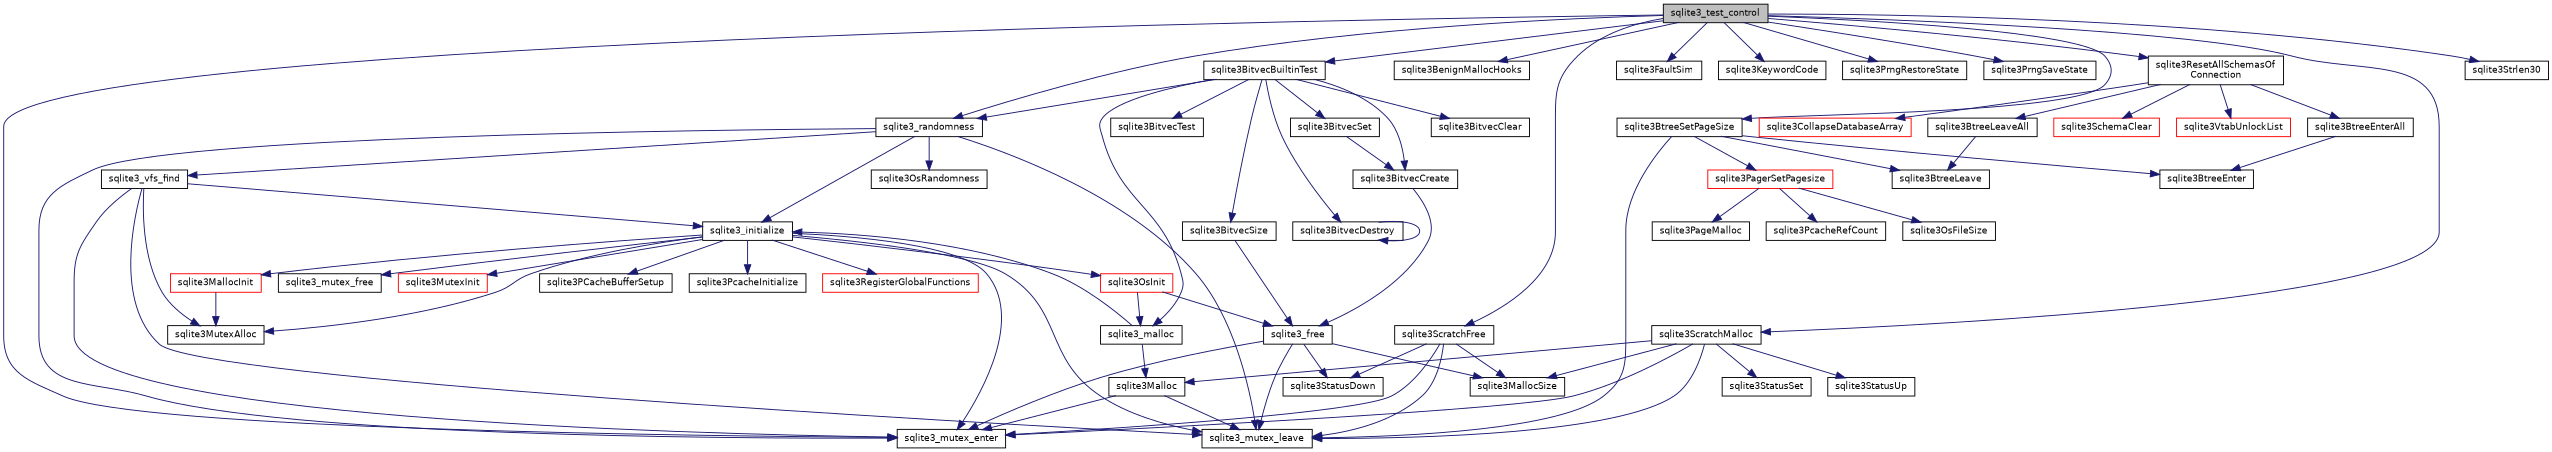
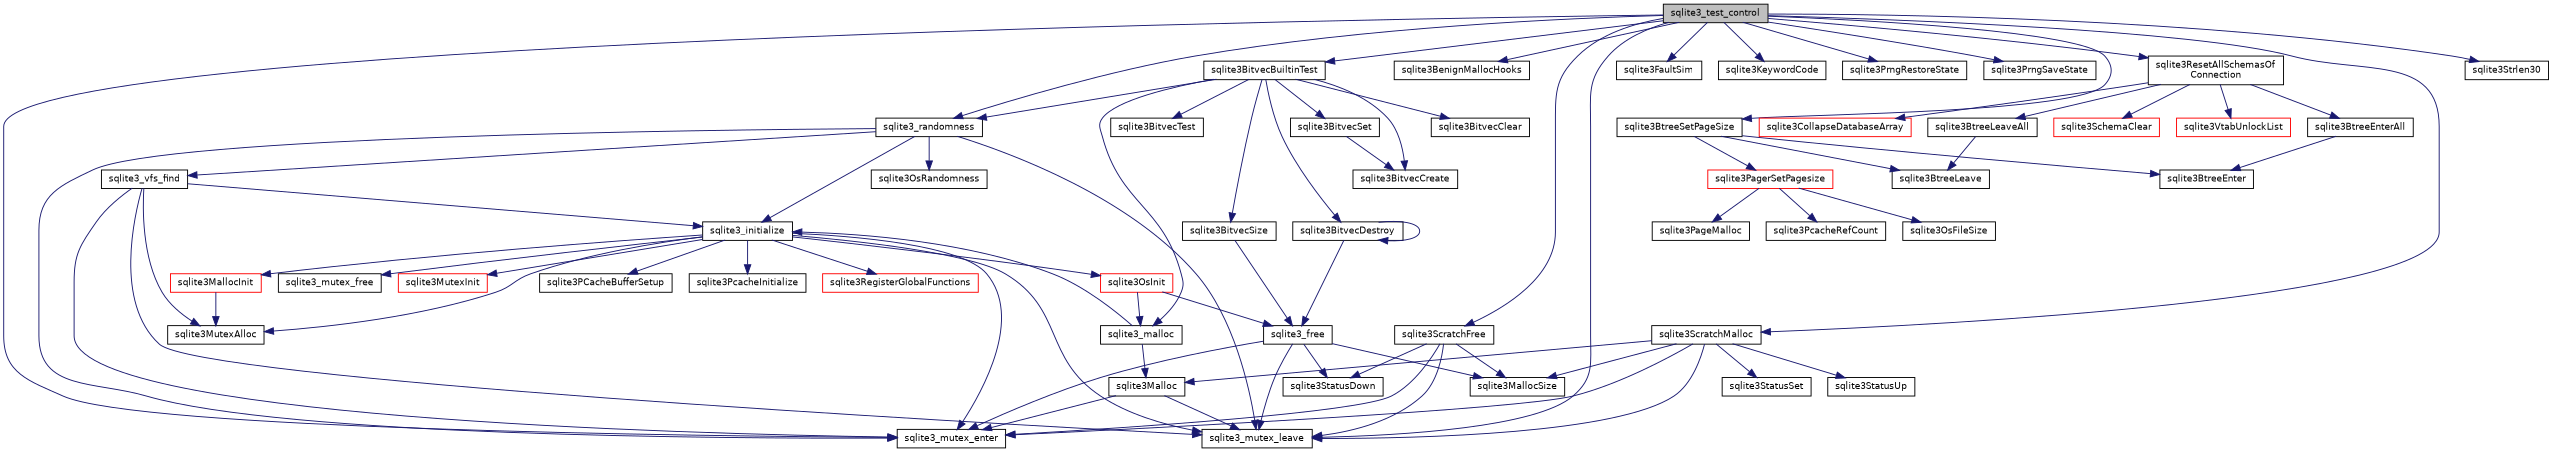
(1407, 270) -> (1325, 279)
(1600, 398) -> (1591, 320)
